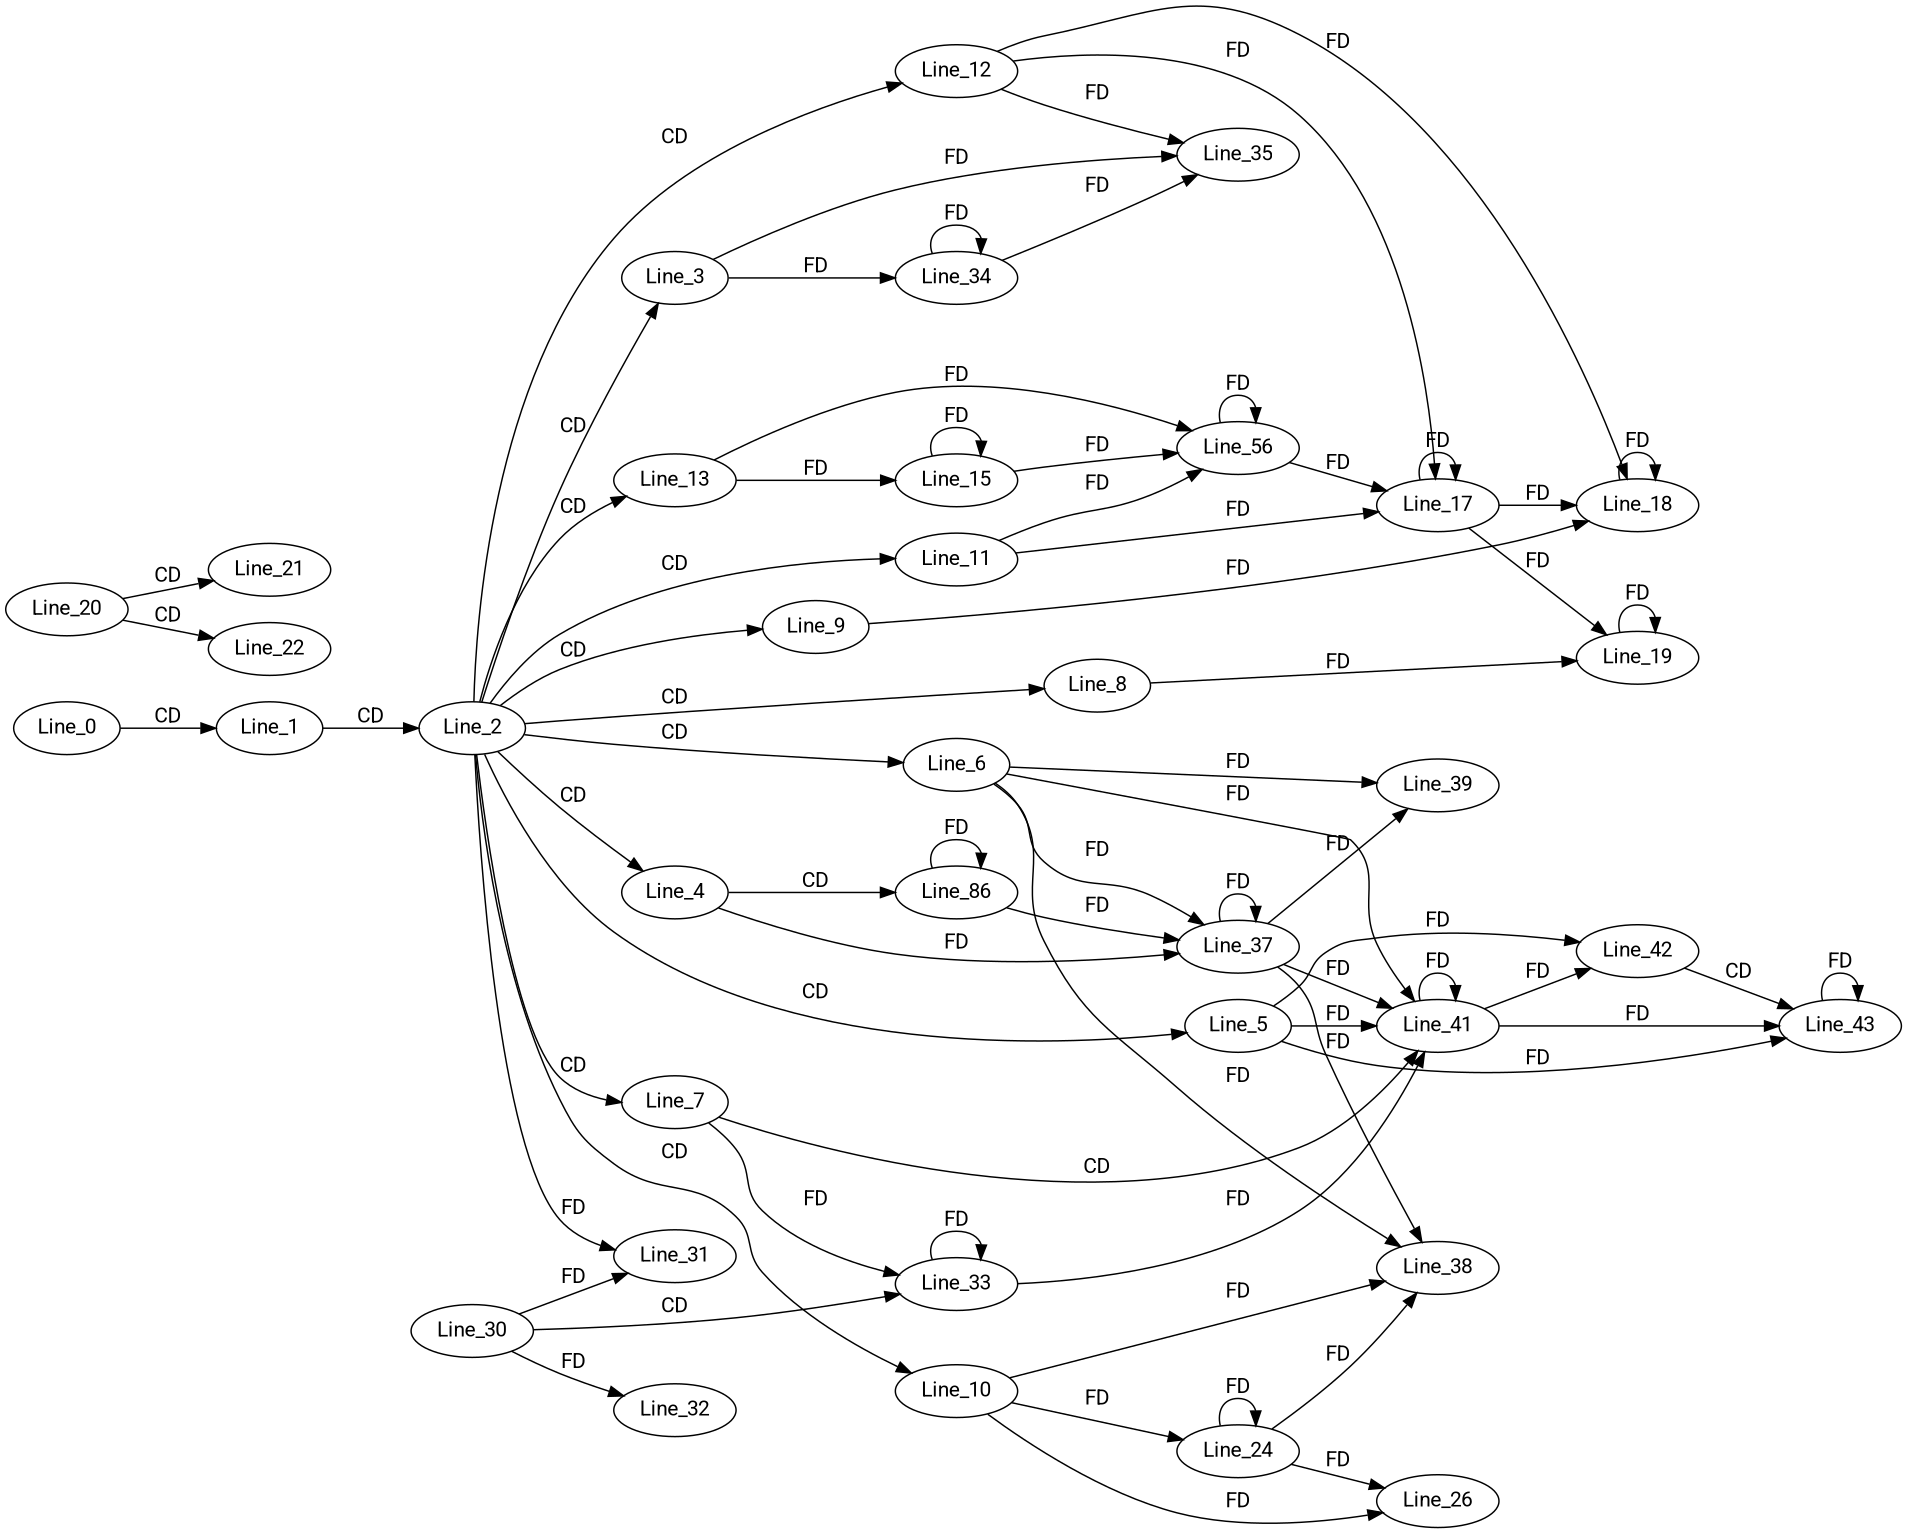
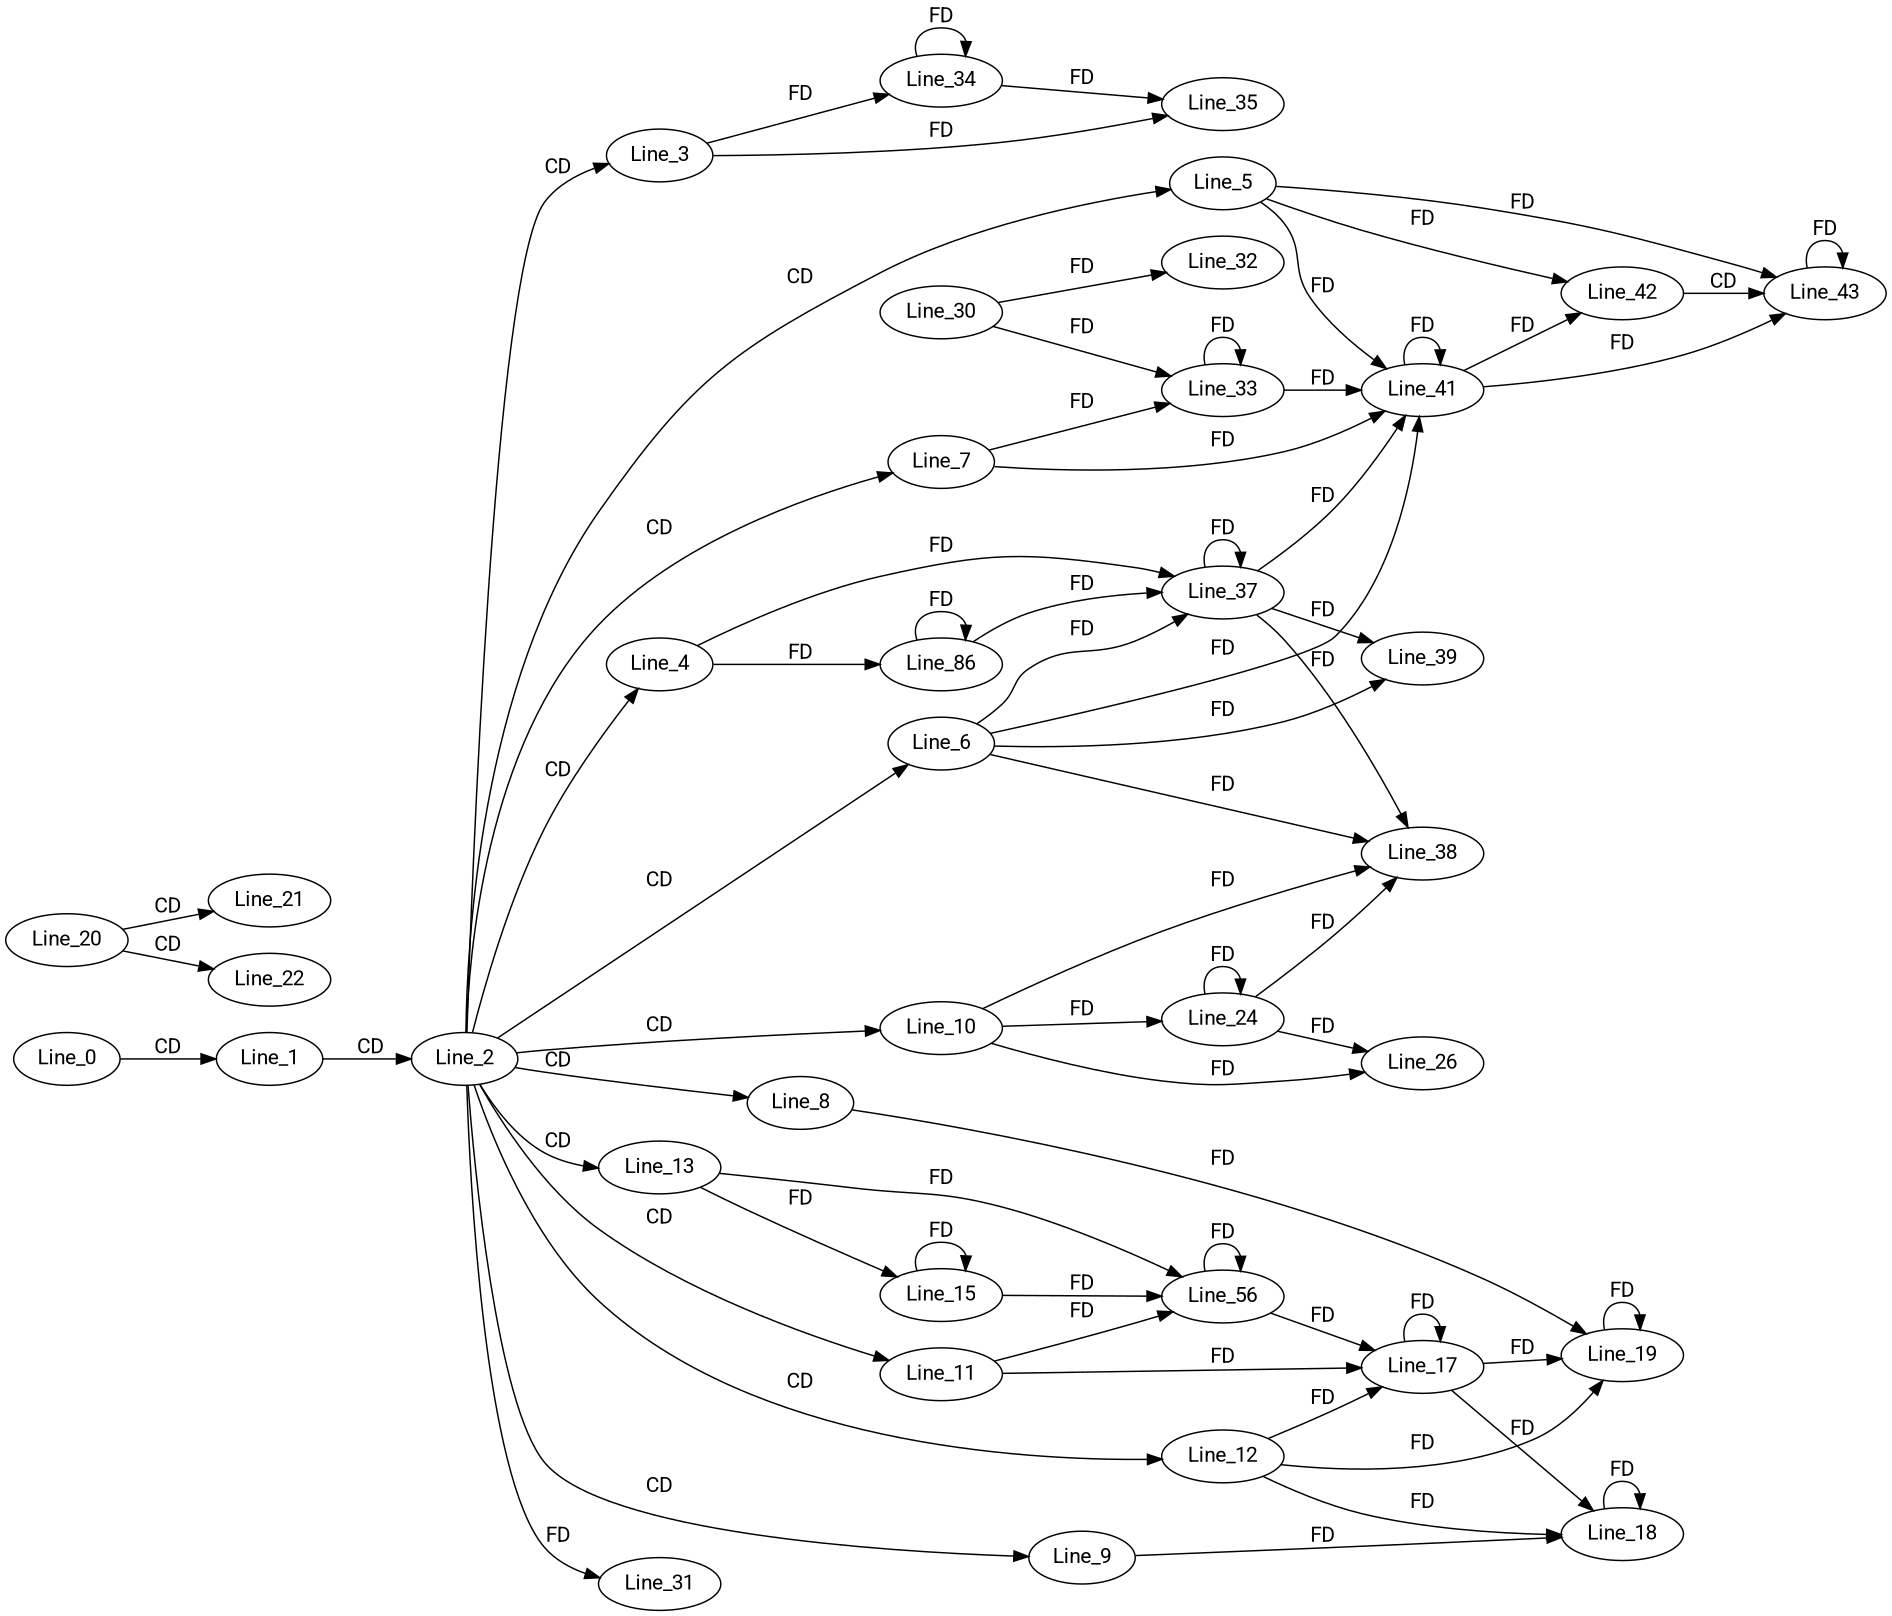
(1084, 117) -> (1447, 1463)
(816, 881) -> (800, 653)
(1097, 1167) -> (1223, 441)
(566, 1296) -> none
(675, 1307) -> (1082, 328)
